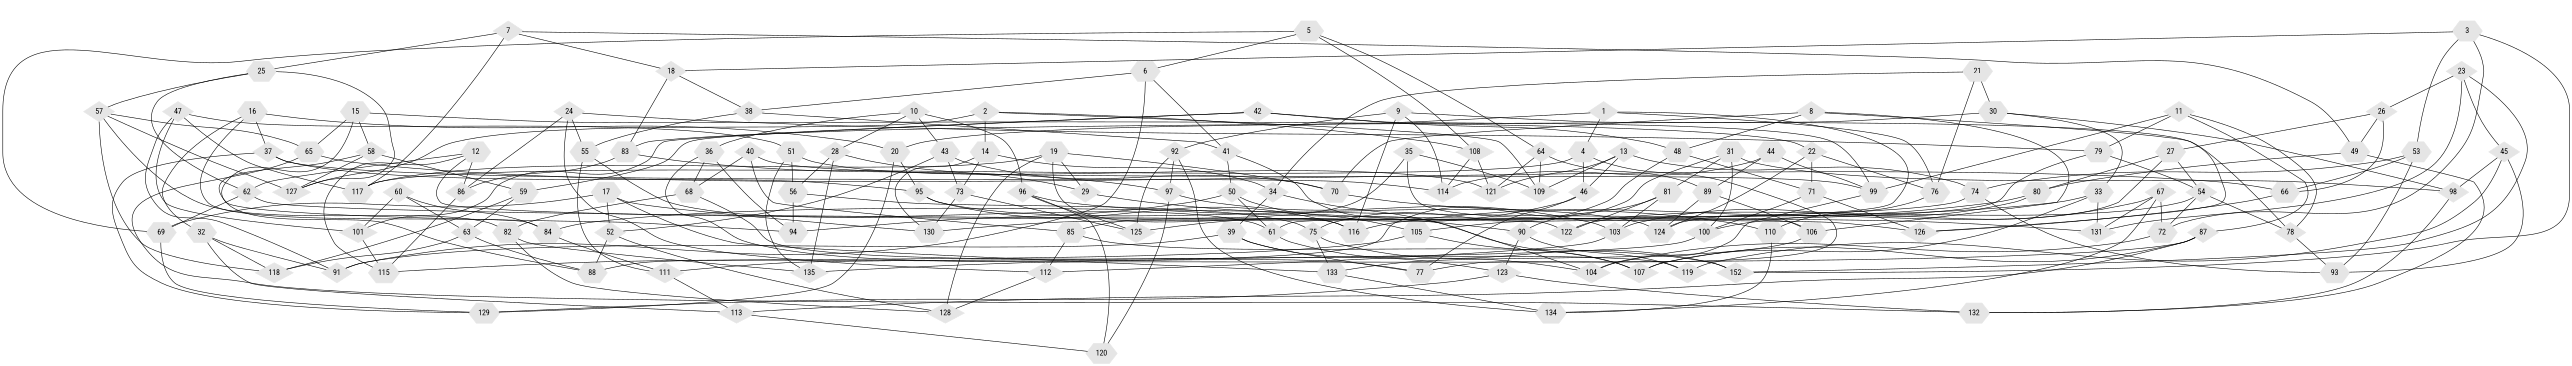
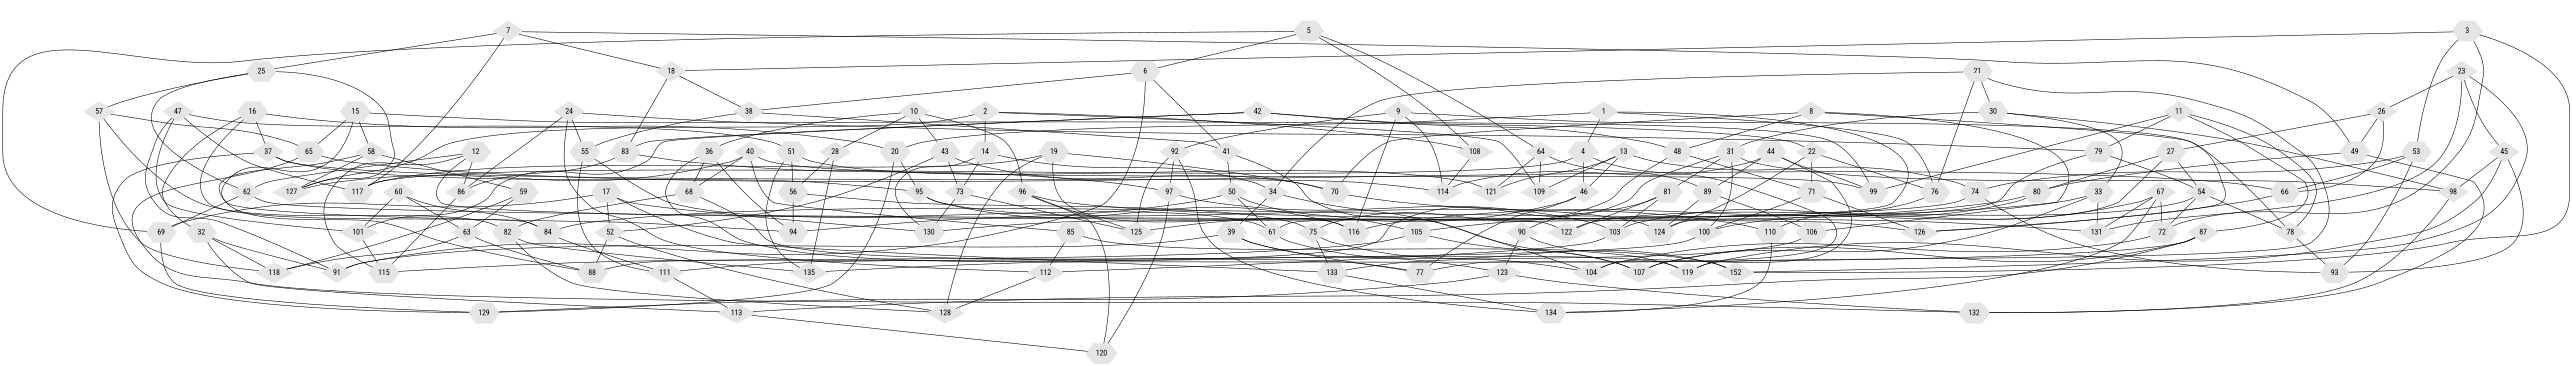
(1034, 127) -> (1871, 120)
(1409, 152) -> none
(194, 154) -> (524, 179)
(1481, 166) -> none
(1085, 192) -> none
(1734, 239) -> (1844, 240)
none -> (2221, 253)
